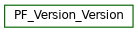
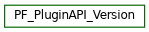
(69, 16) -> (75, 16)
